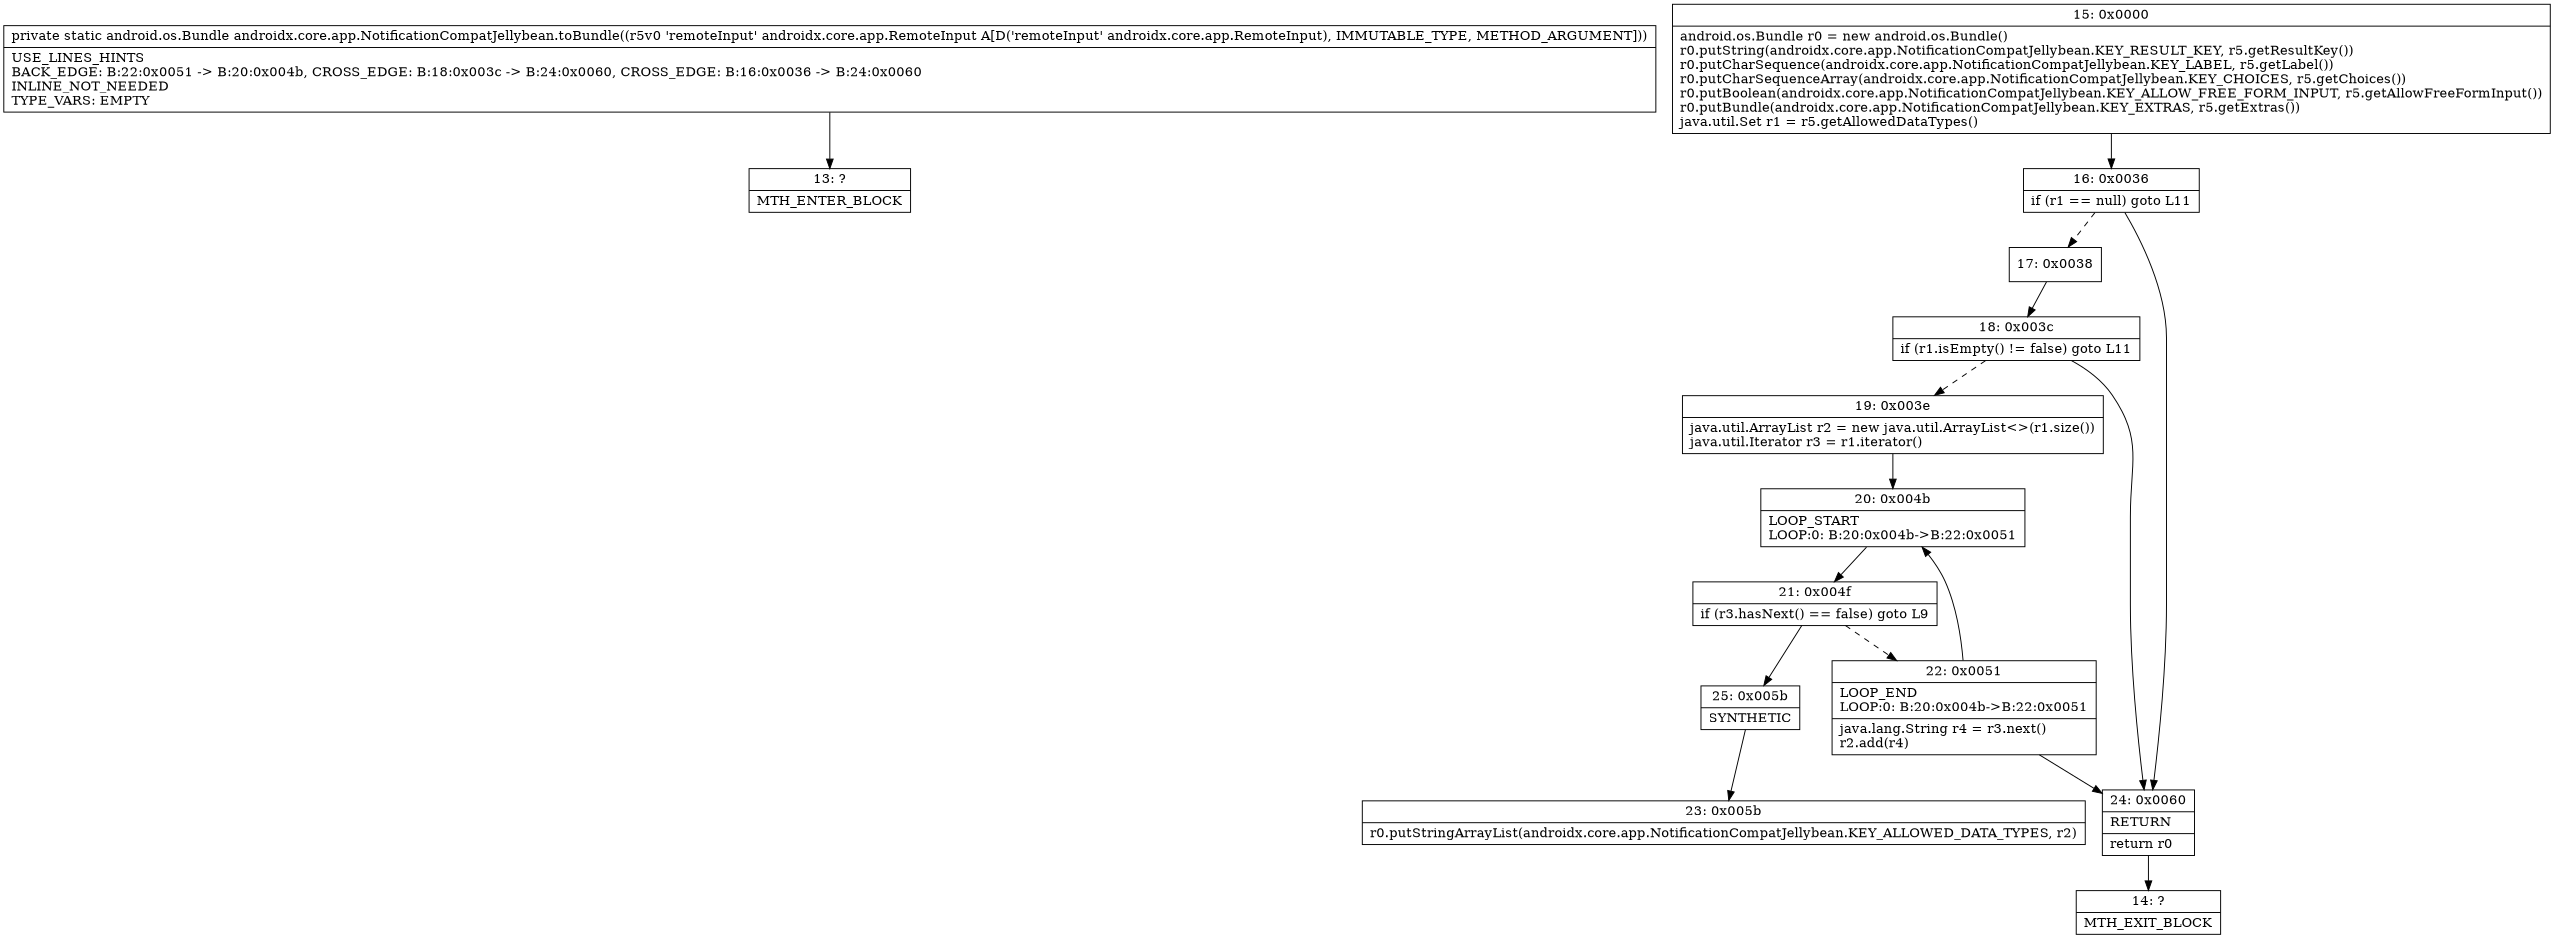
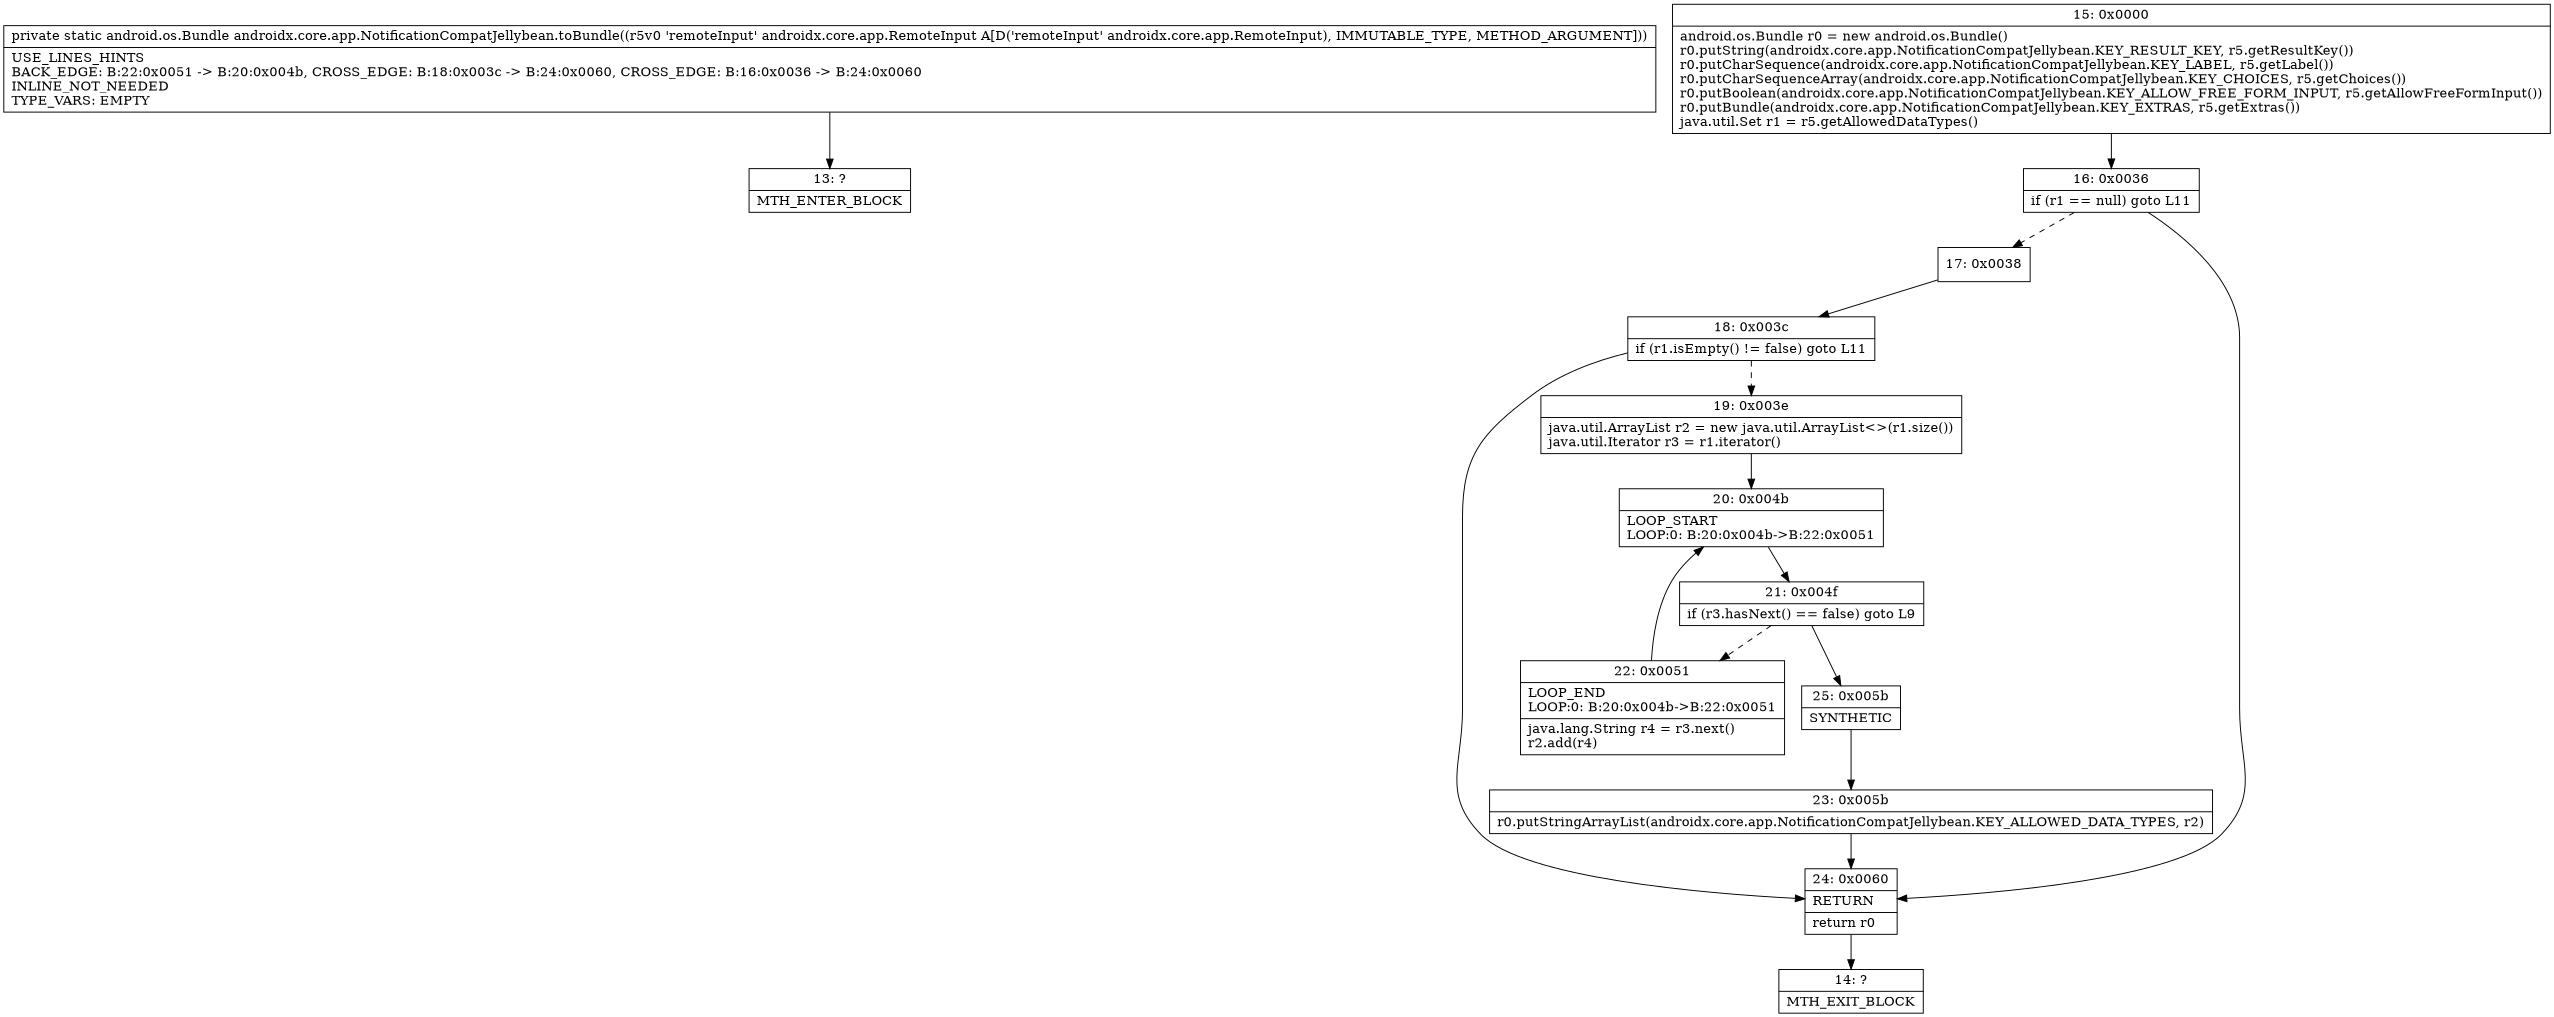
(2067, 772) -> (1851, 846)
